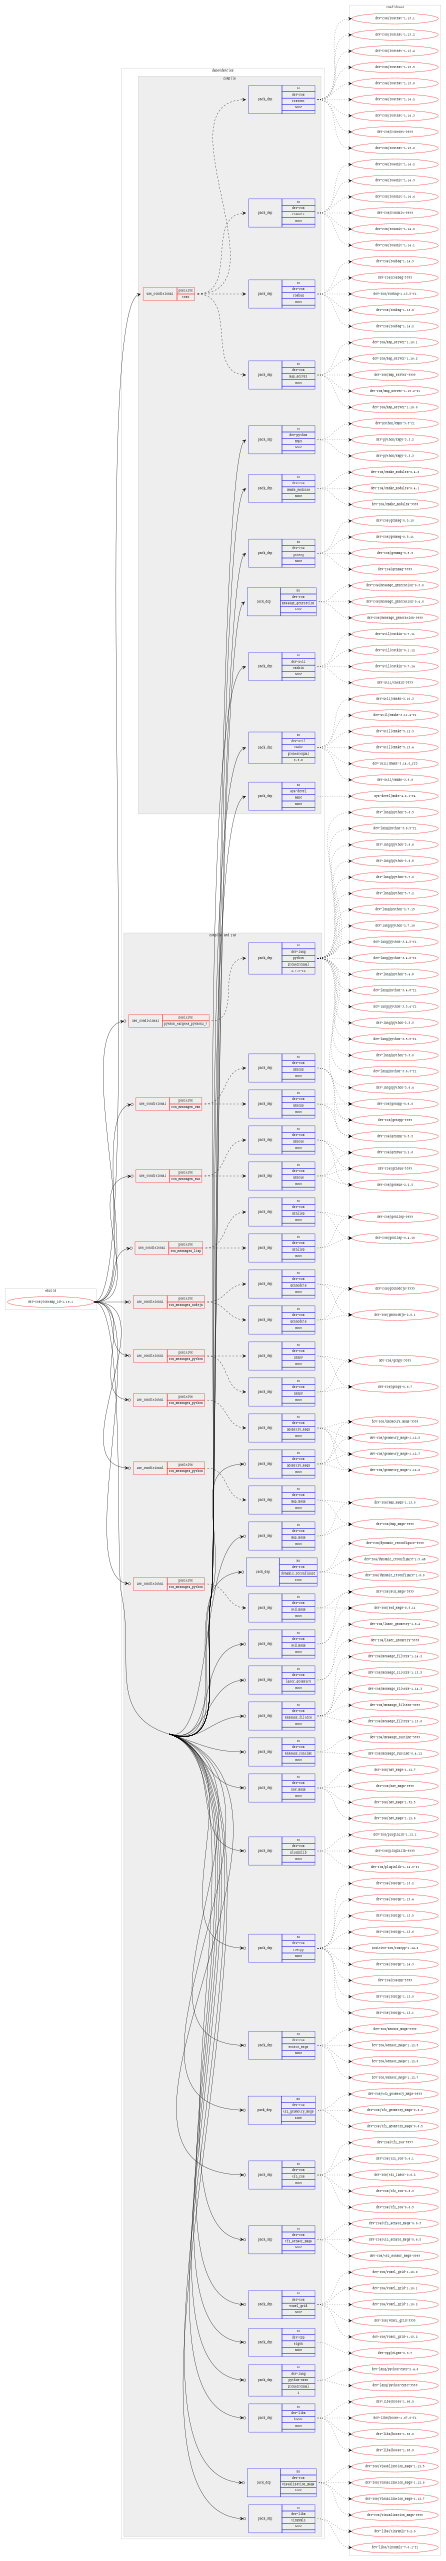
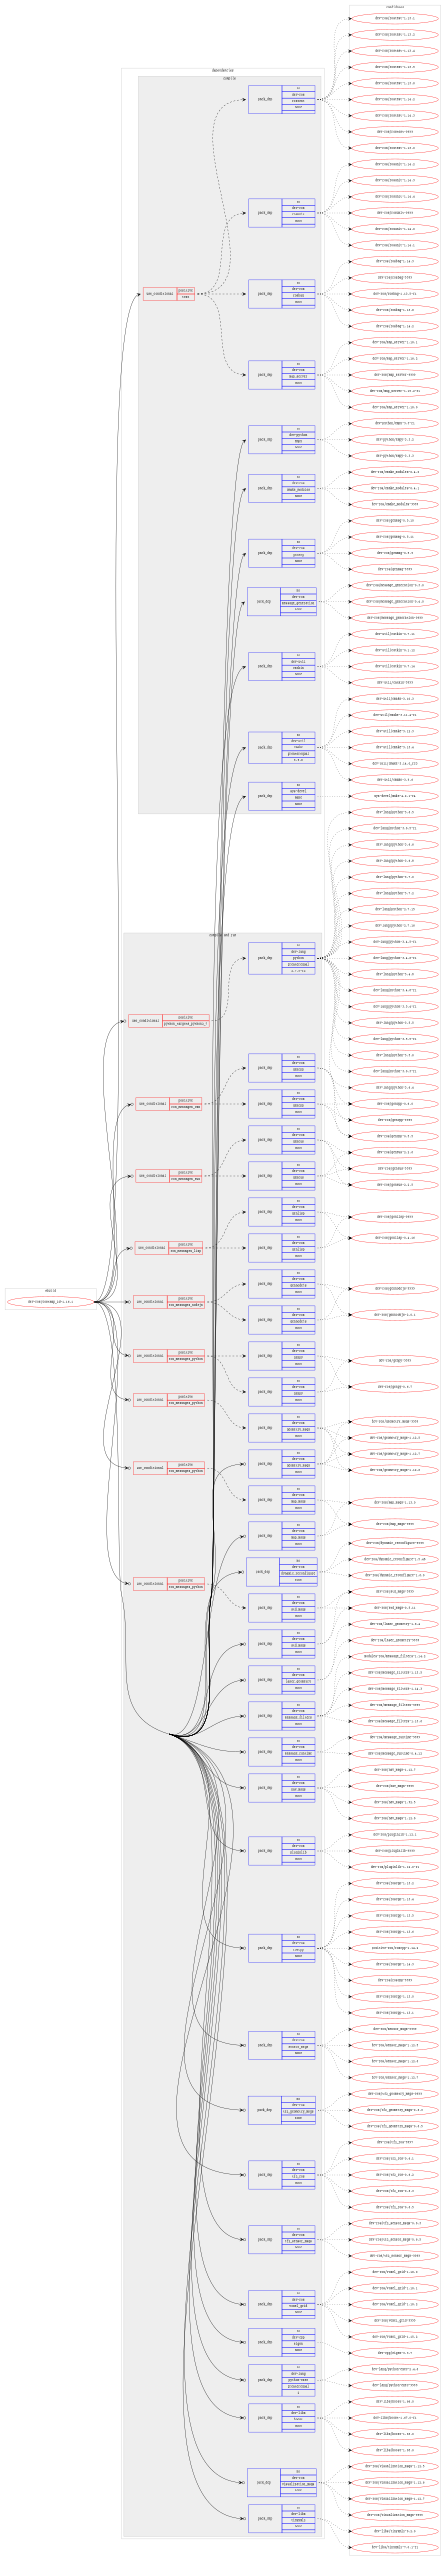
(395, 1657) -> (395, 1657)
(395, 2175) -> (395, 2175)
